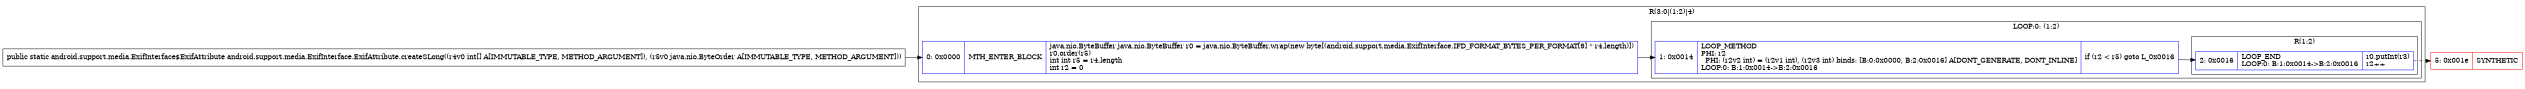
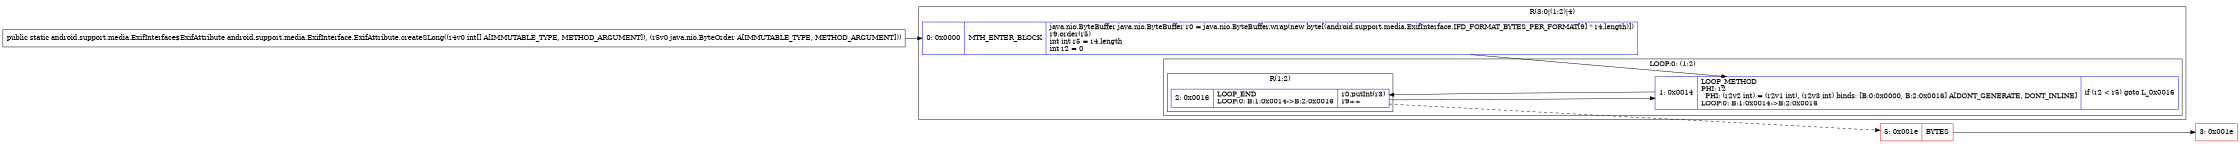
(1070, 54) -> (1070, 34)
(2497, 61) -> (1938, 132)
(2376, 64) -> (1351, 102)
none -> (1520, 99)
none -> (2216, 132)
